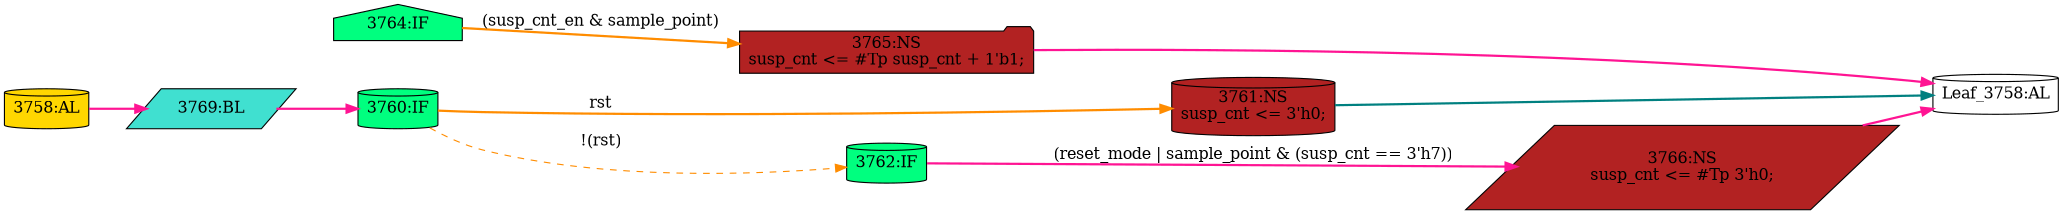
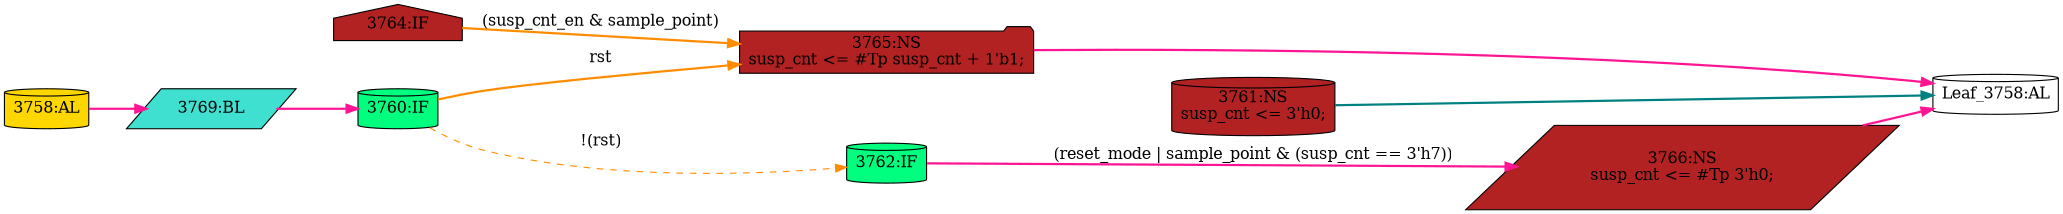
(398, 24) -> (398, 24)
(799, 114) -> (583, 79)
